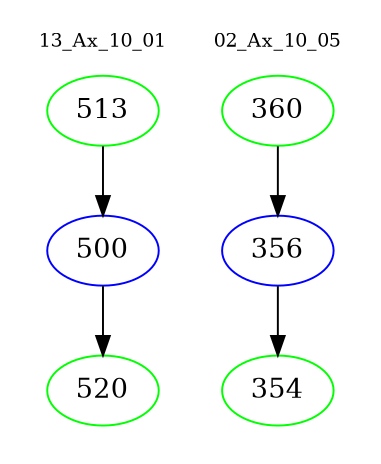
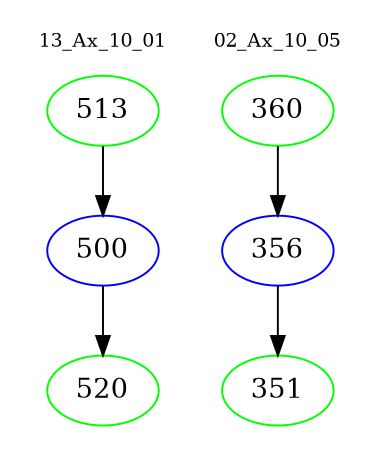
(278, 391) -> (278, 391)
